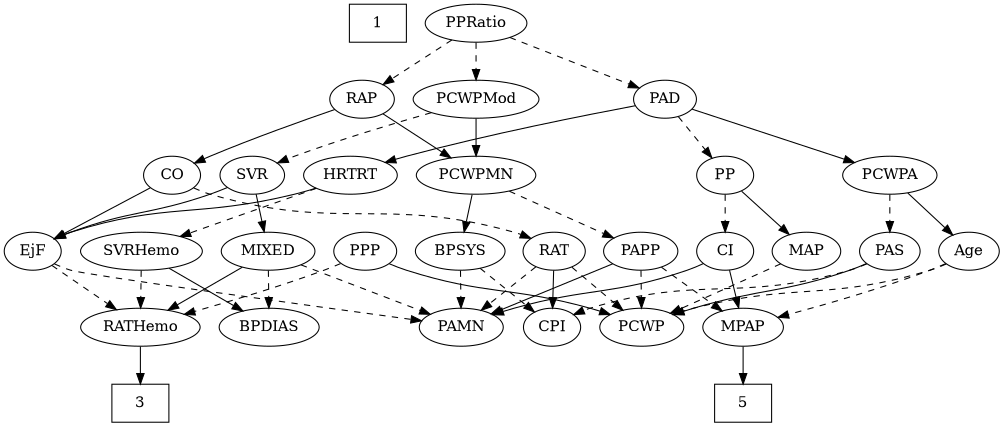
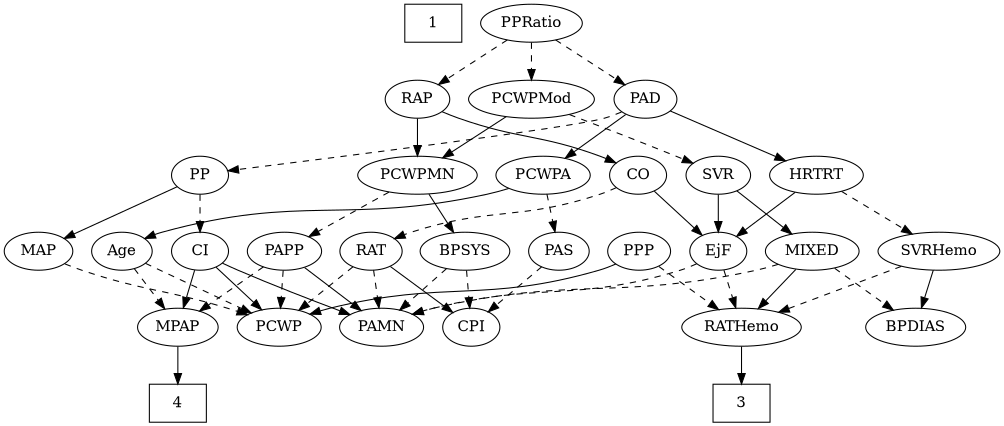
(776, 290) -> (231, 281)
(743, 403) -> (178, 403)
